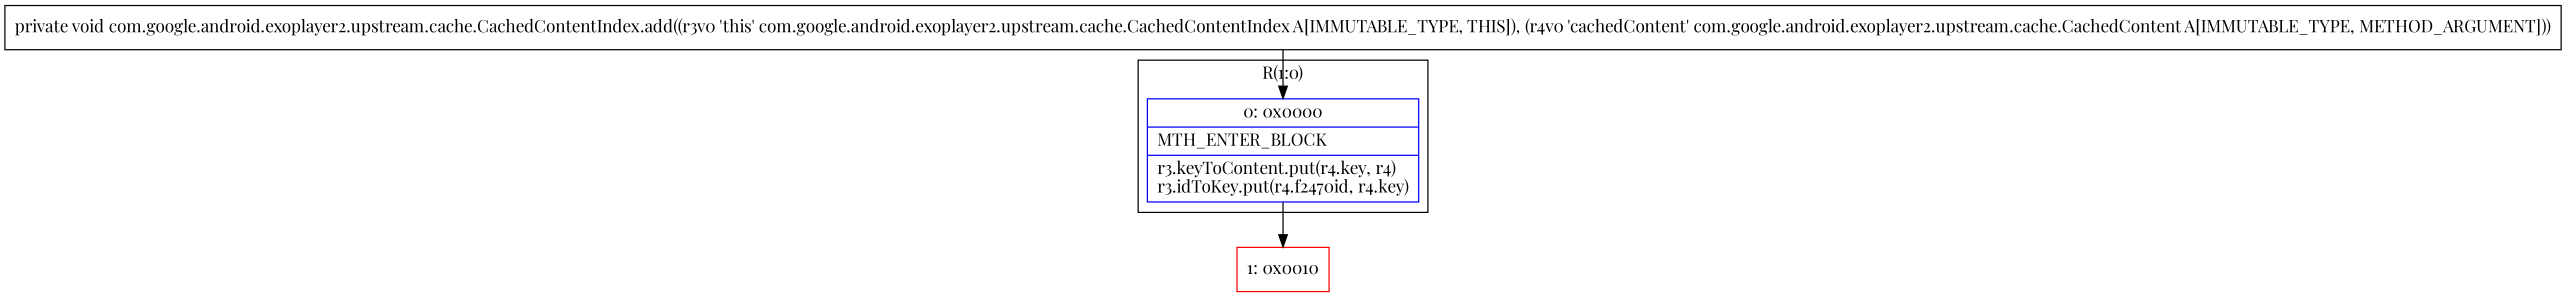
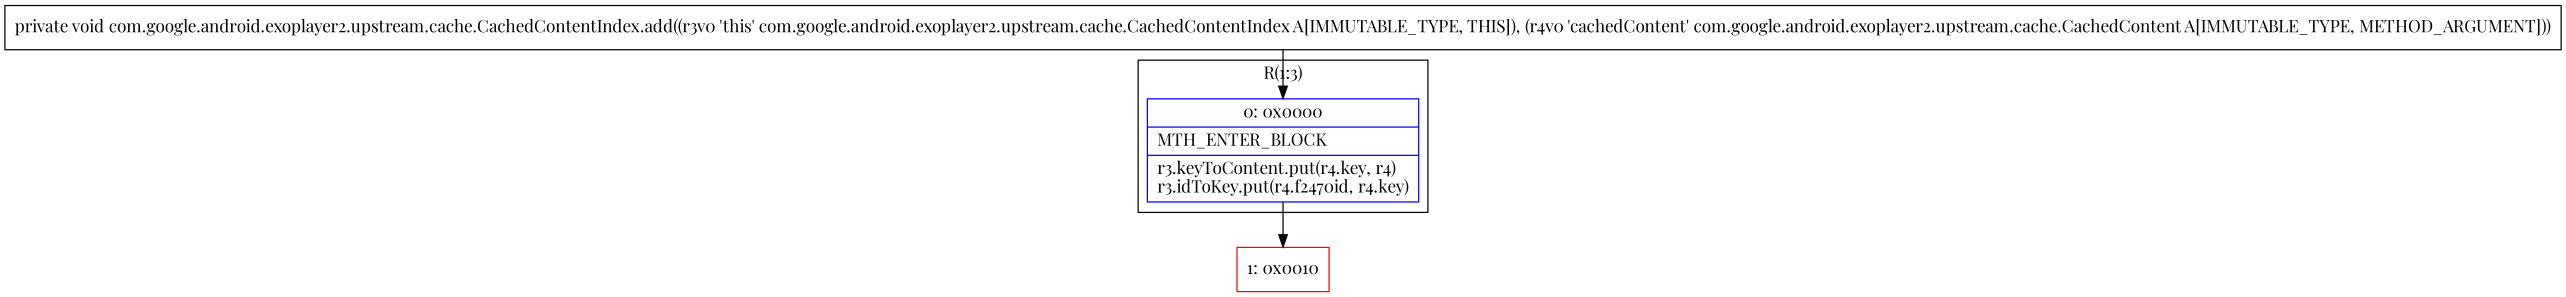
(1283, 74) -> (1283, 74)
